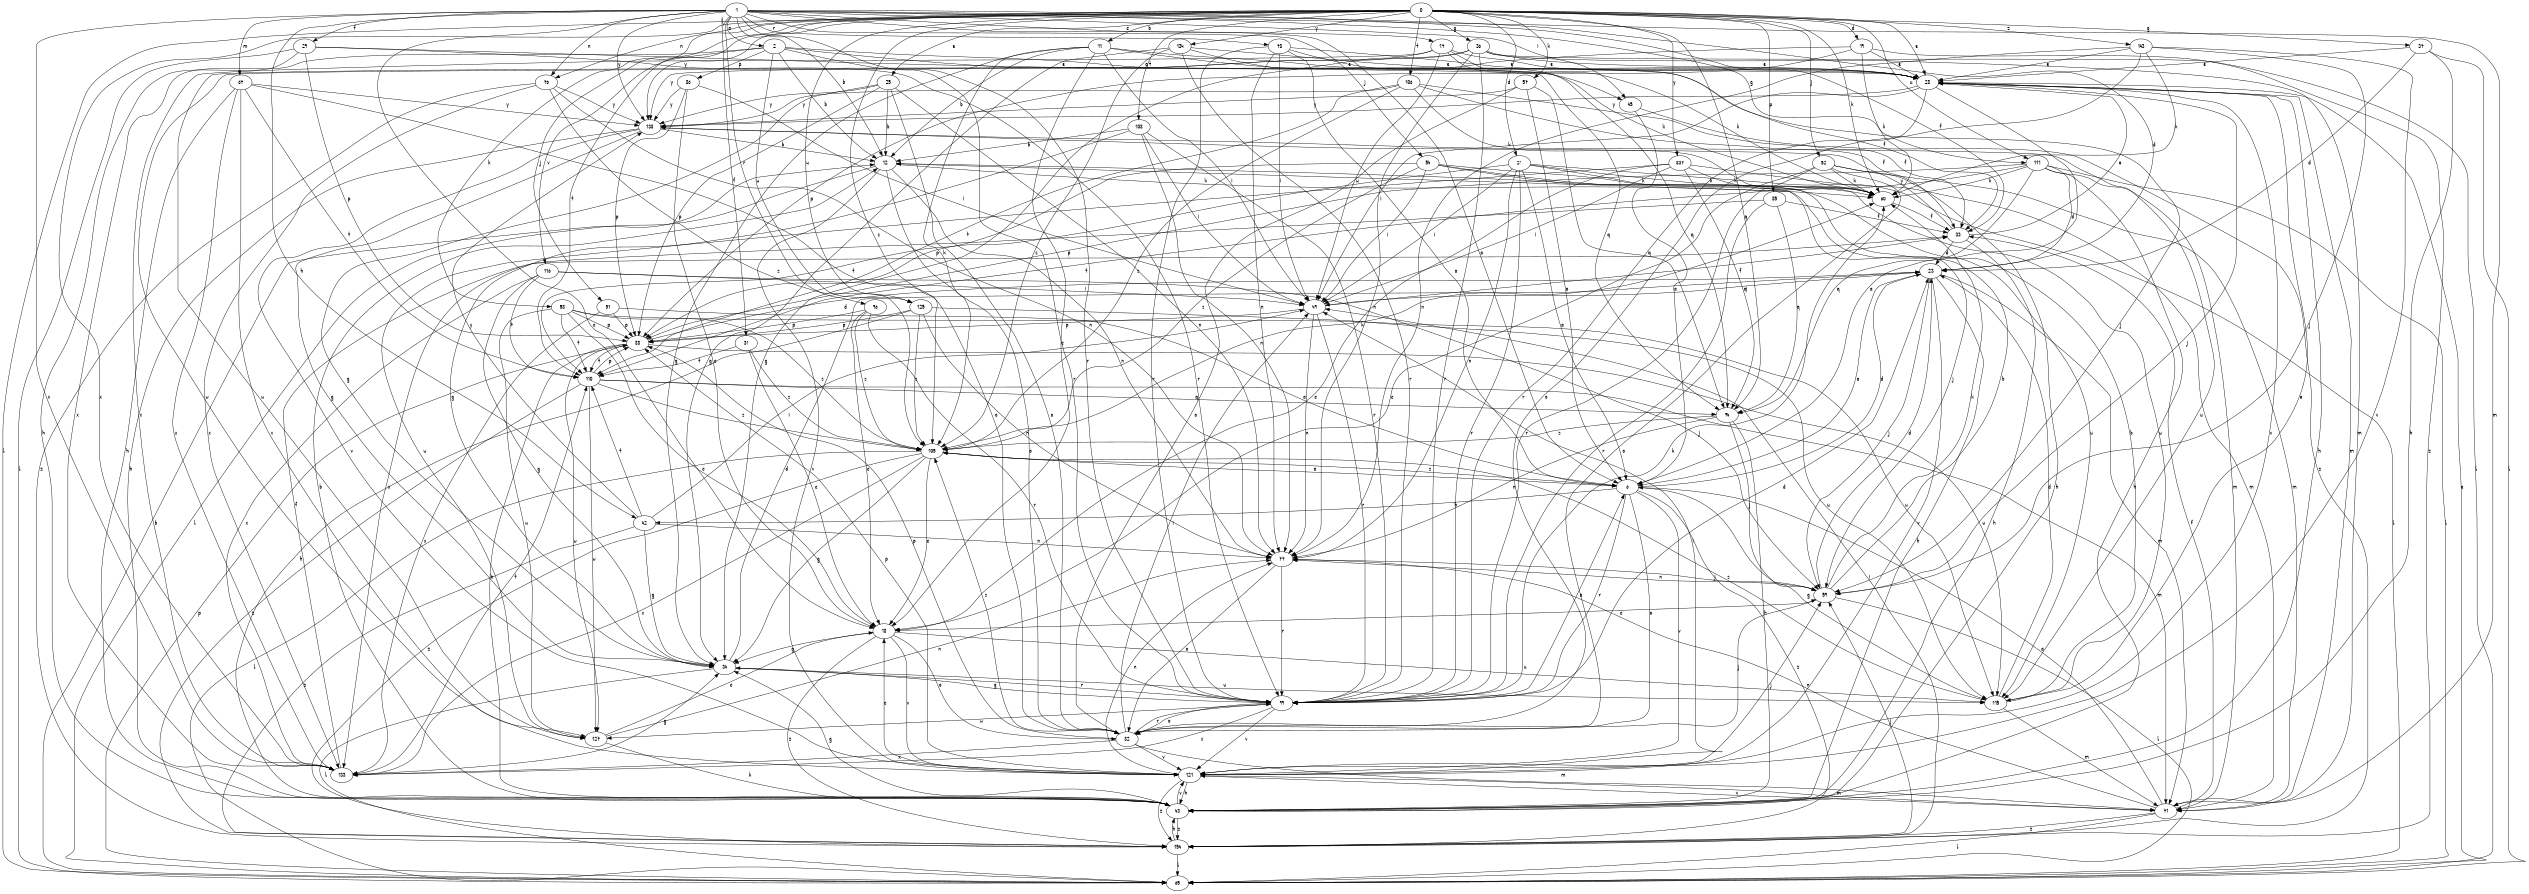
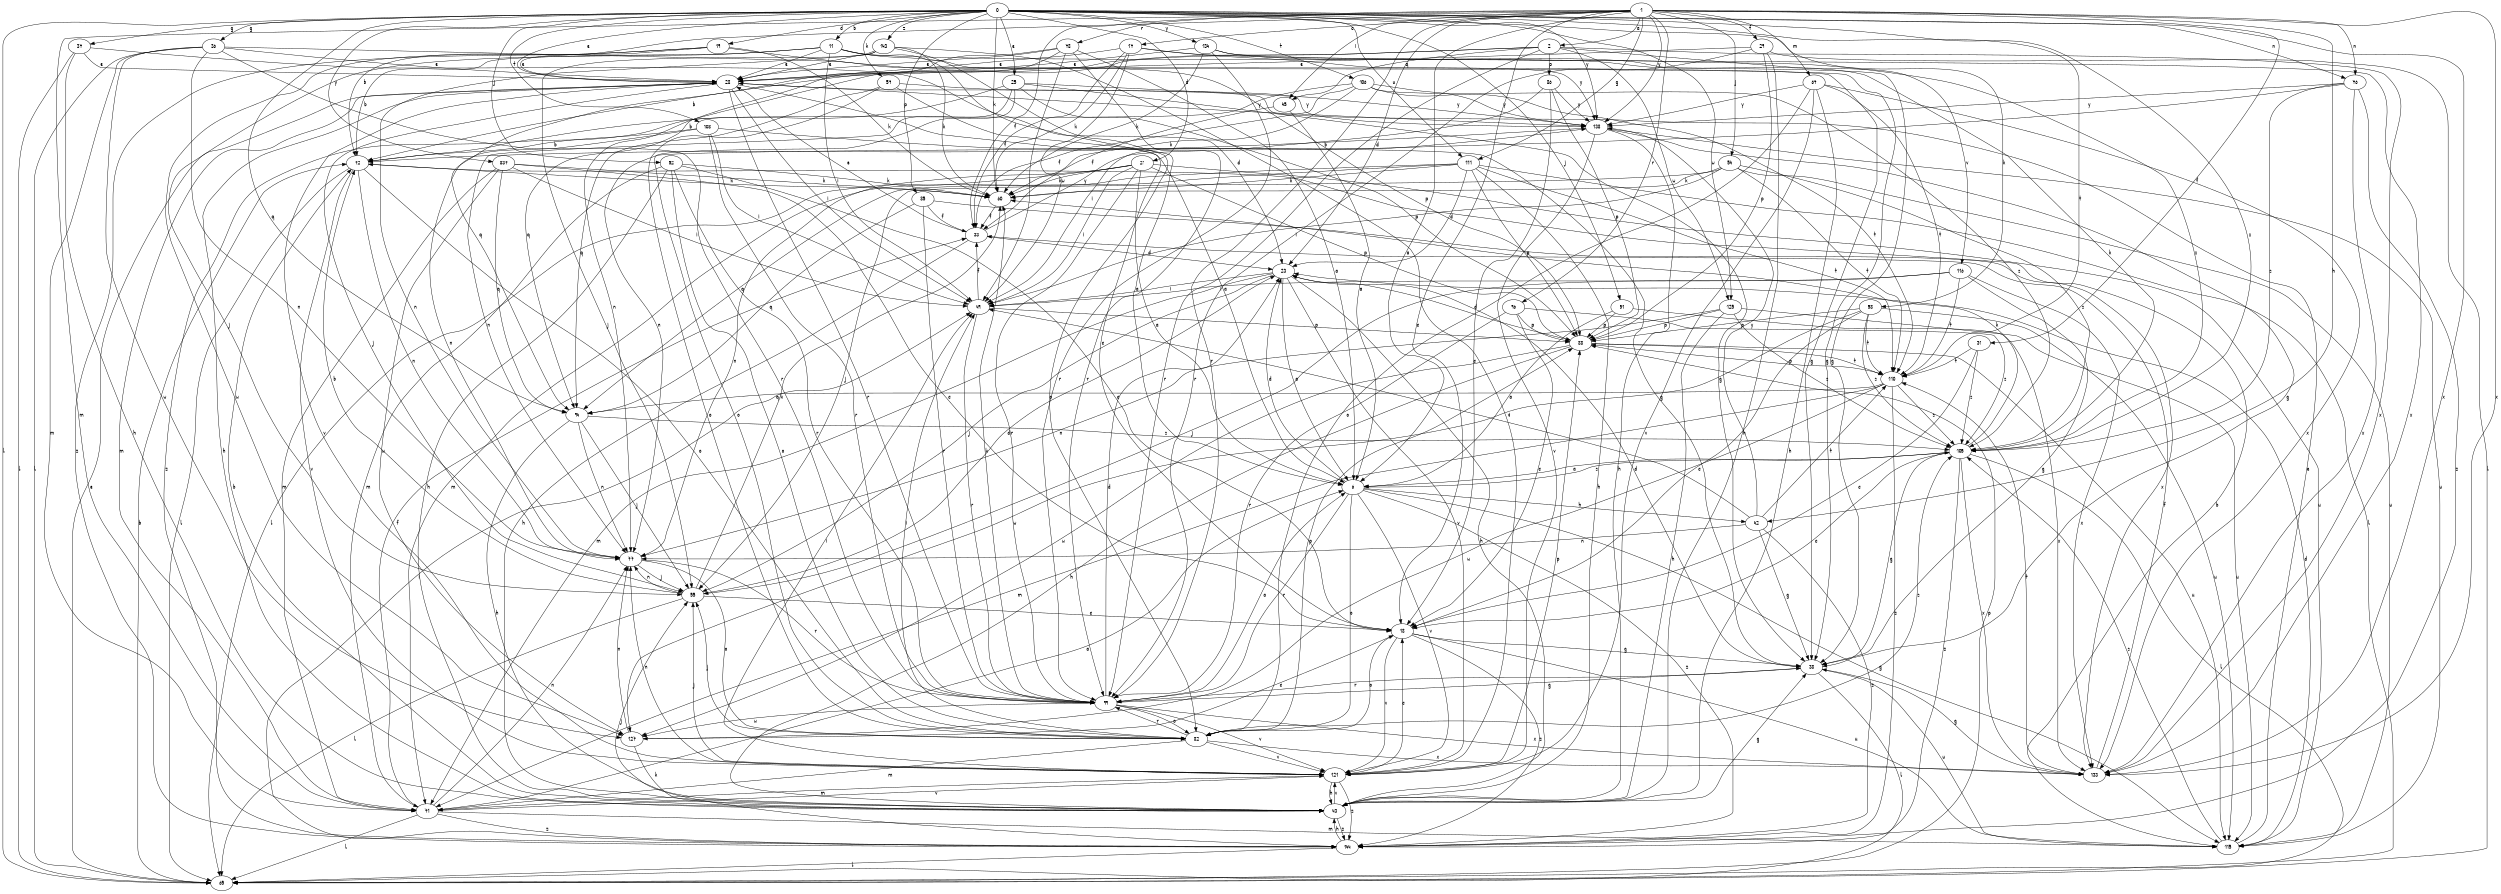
(885, 163) -> (358, 163)
(1305, 434) -> none
(1825, 595) -> (693, 595)
(725, 667) -> (1812, 667)
(2079, 756) -> (1325, 832)
(1178, 847) -> (1347, 847)
